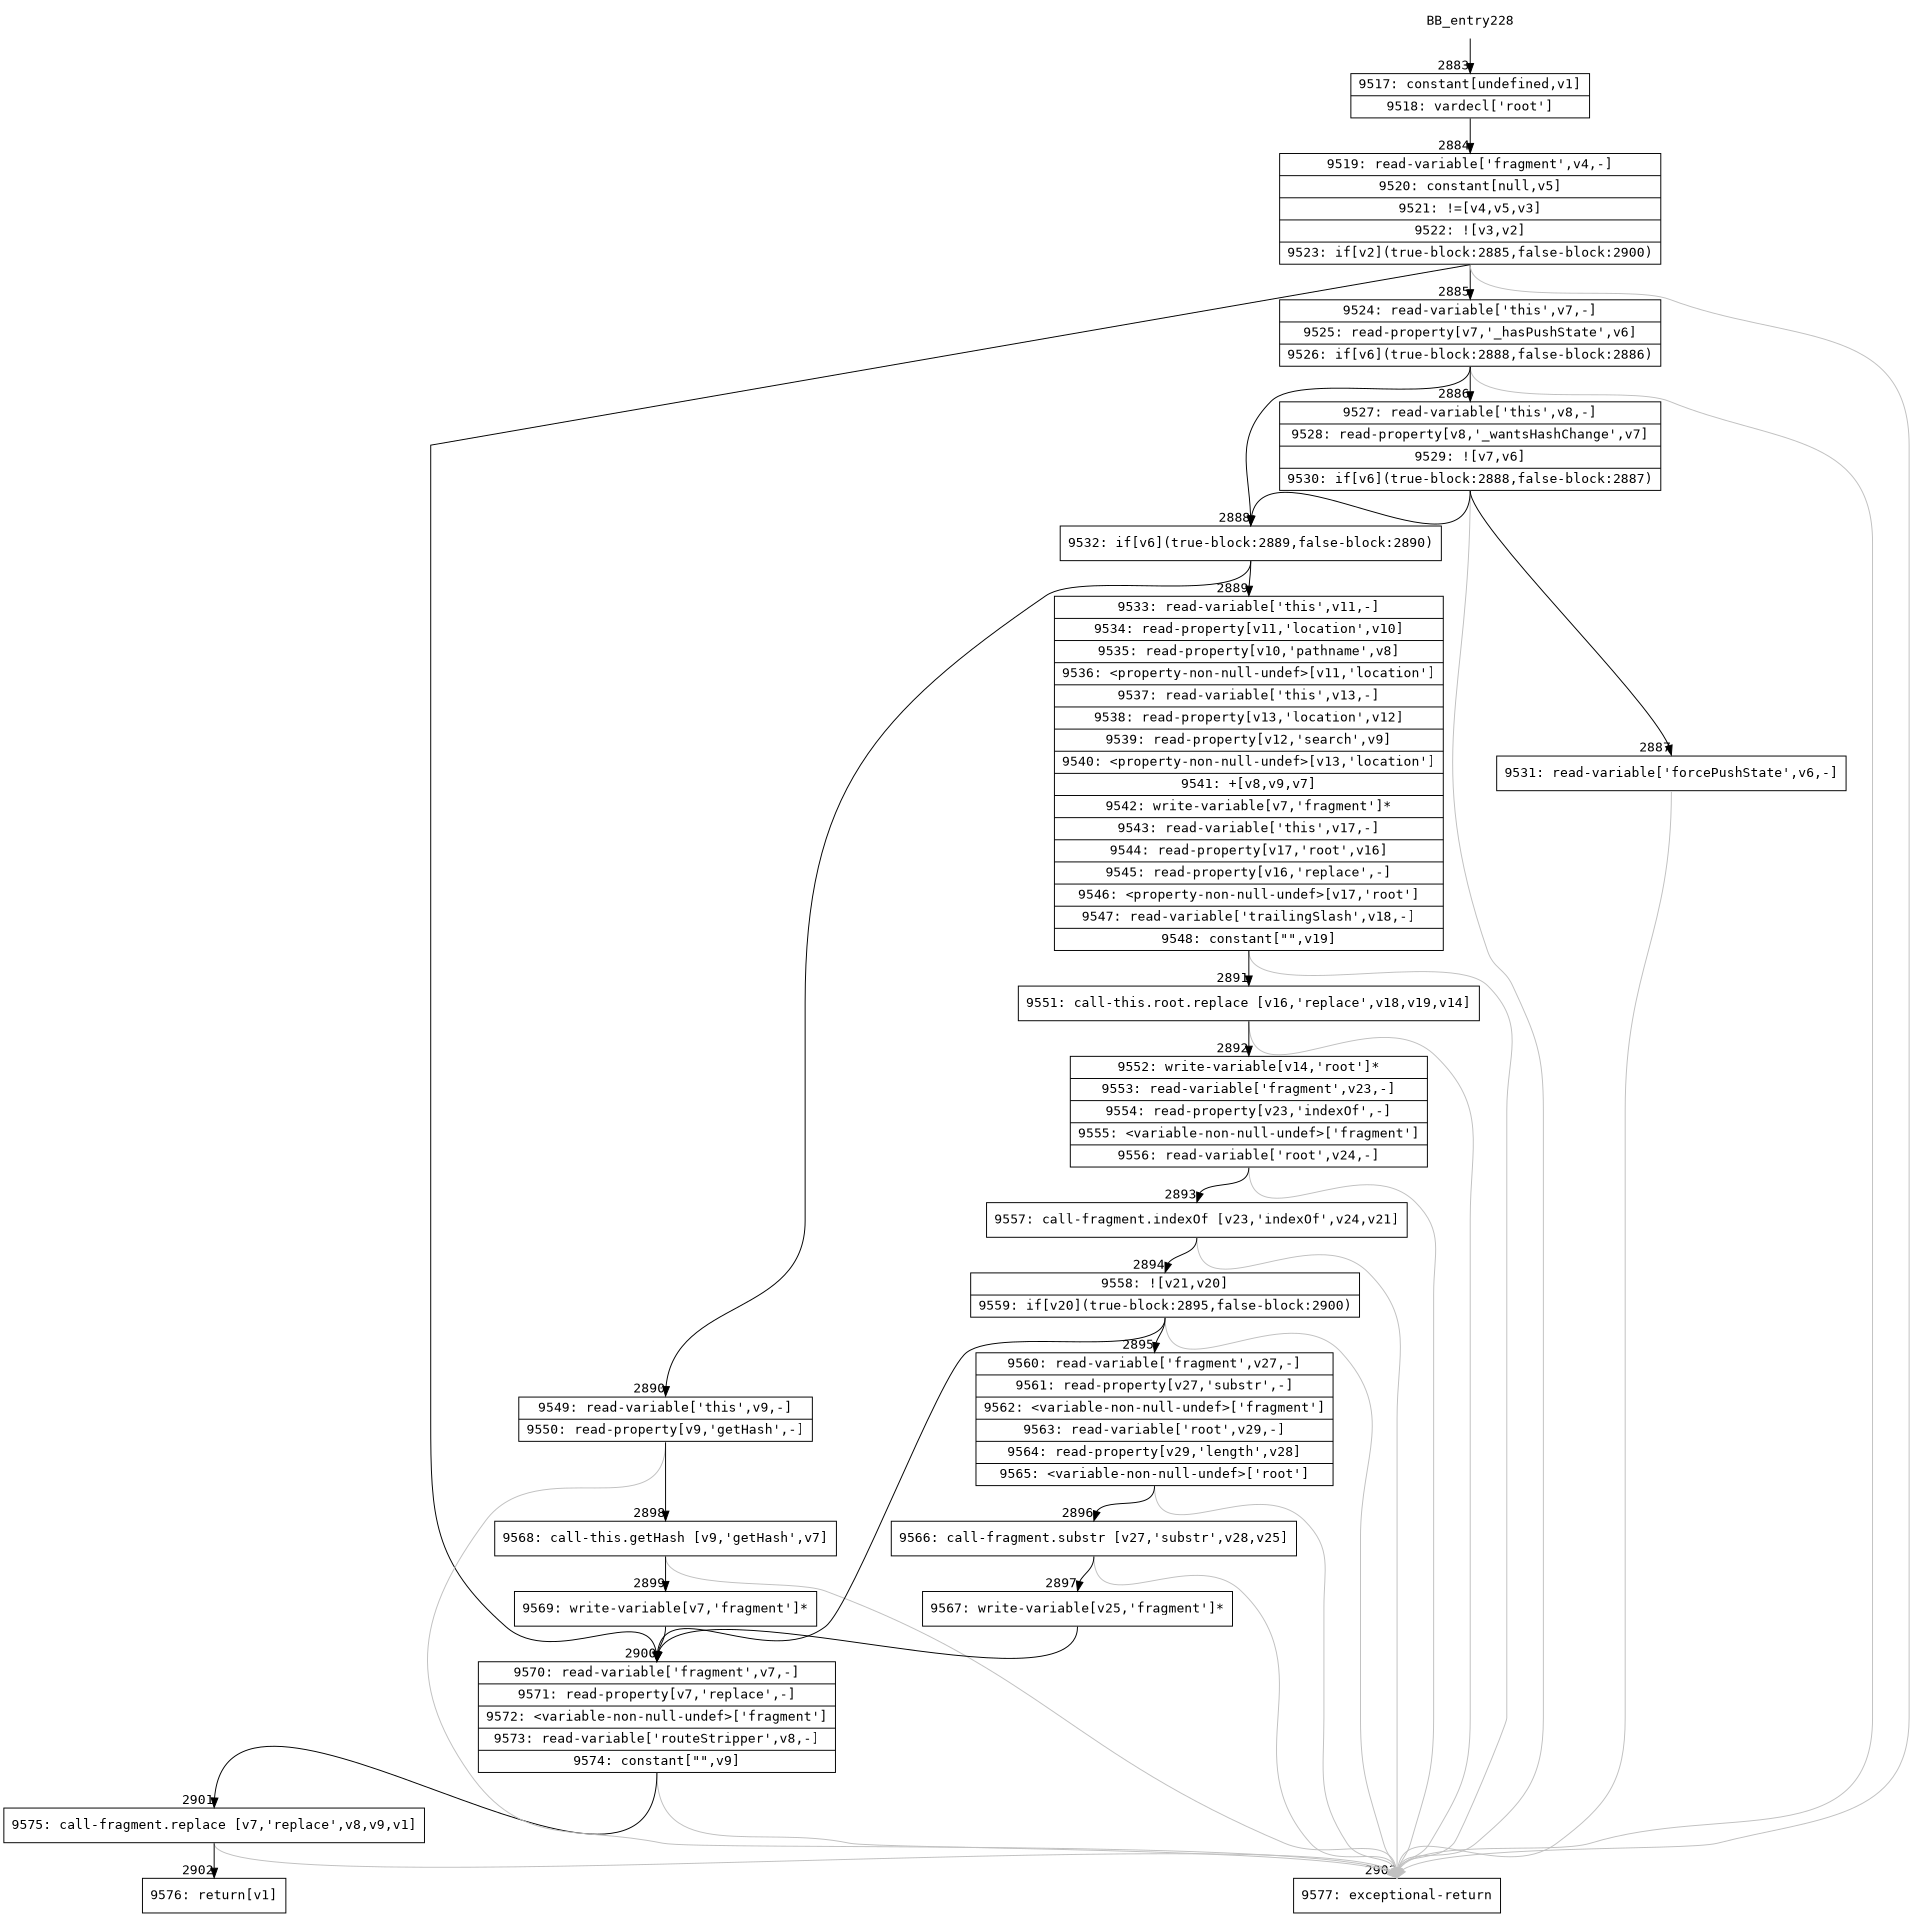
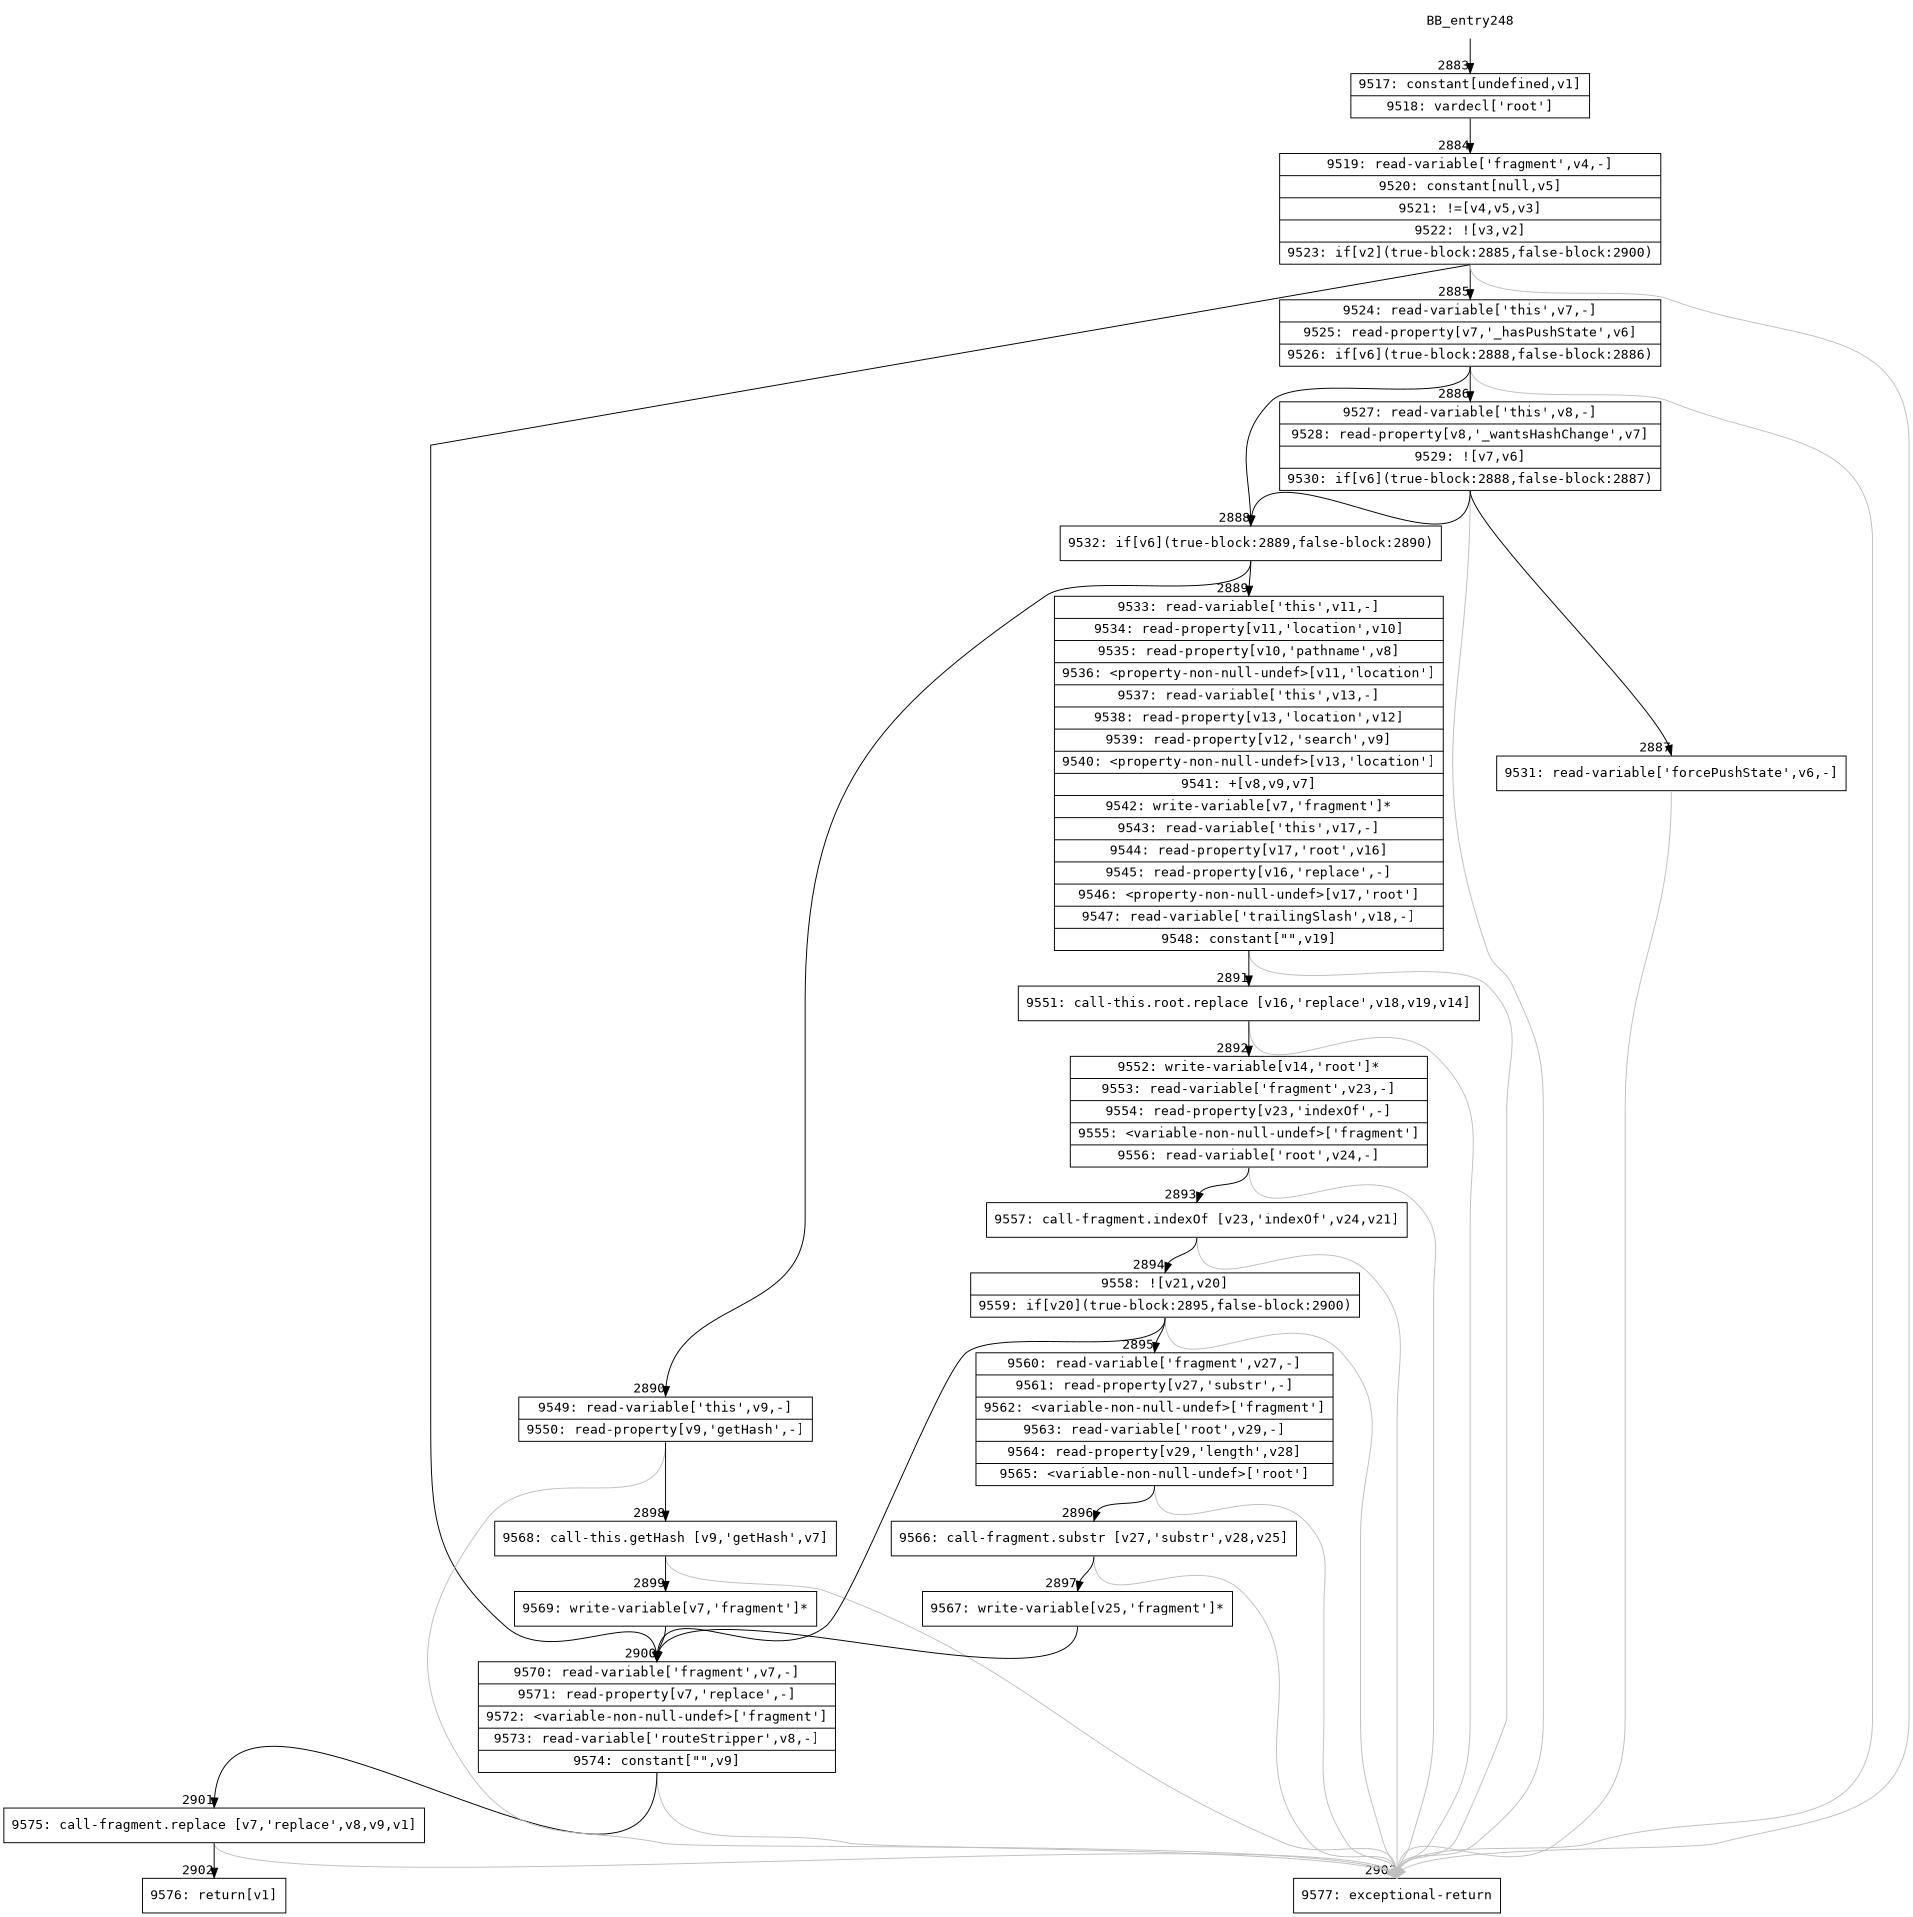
(1470, 21) -> (1470, 21)
